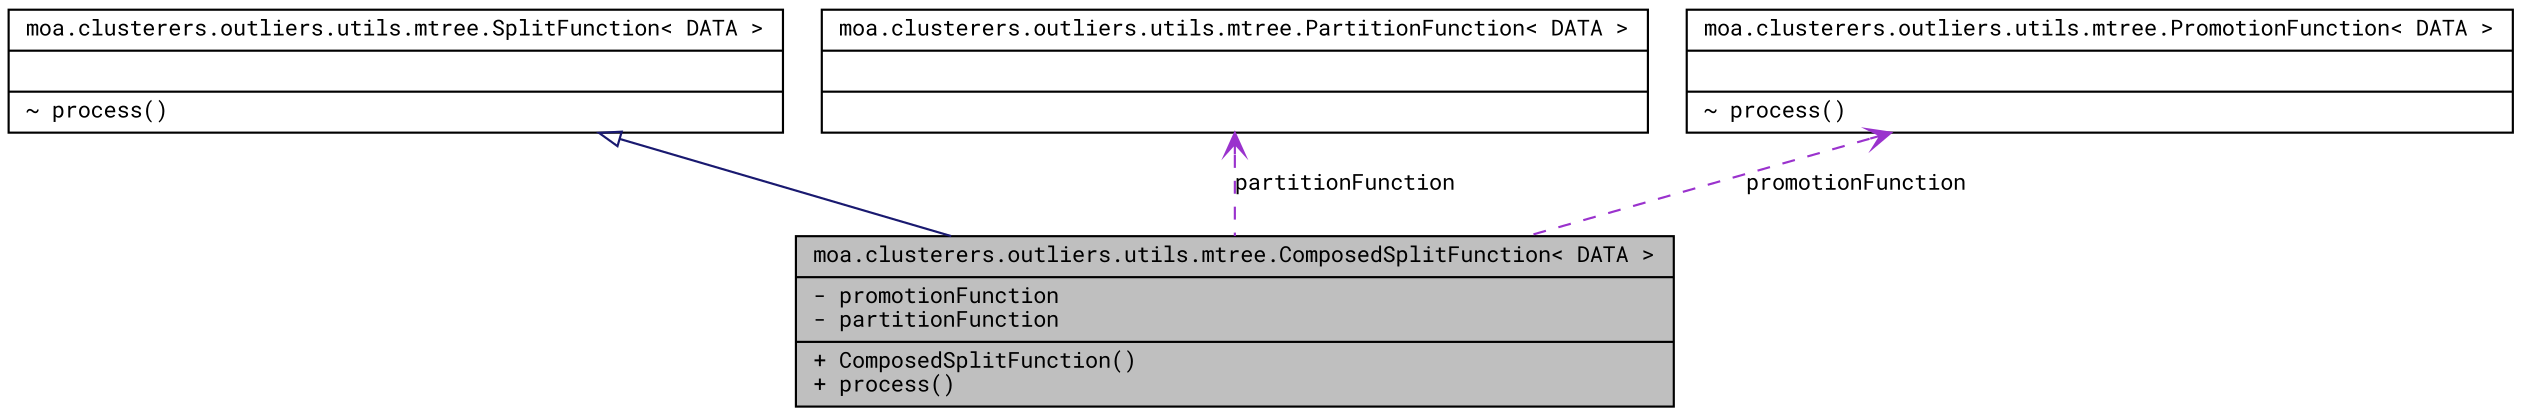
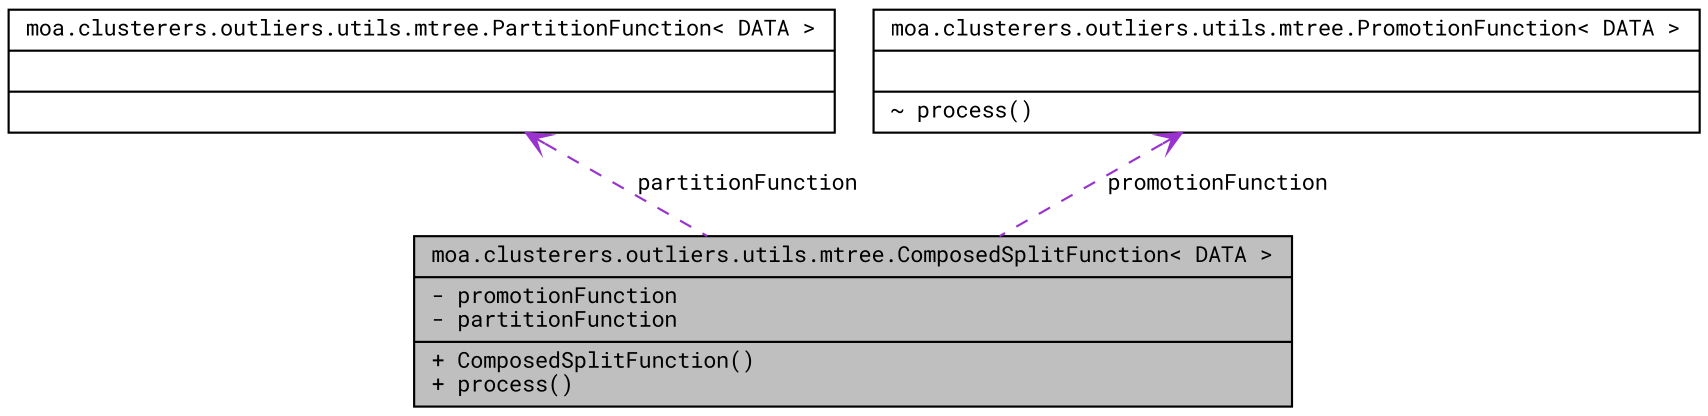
(396, 71) -> none
